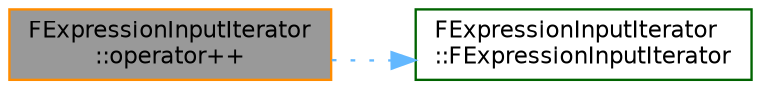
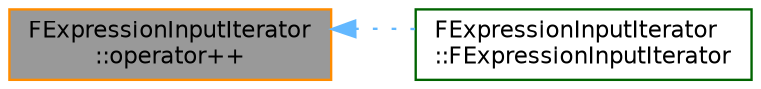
(361, 60) -> (385, 29)
